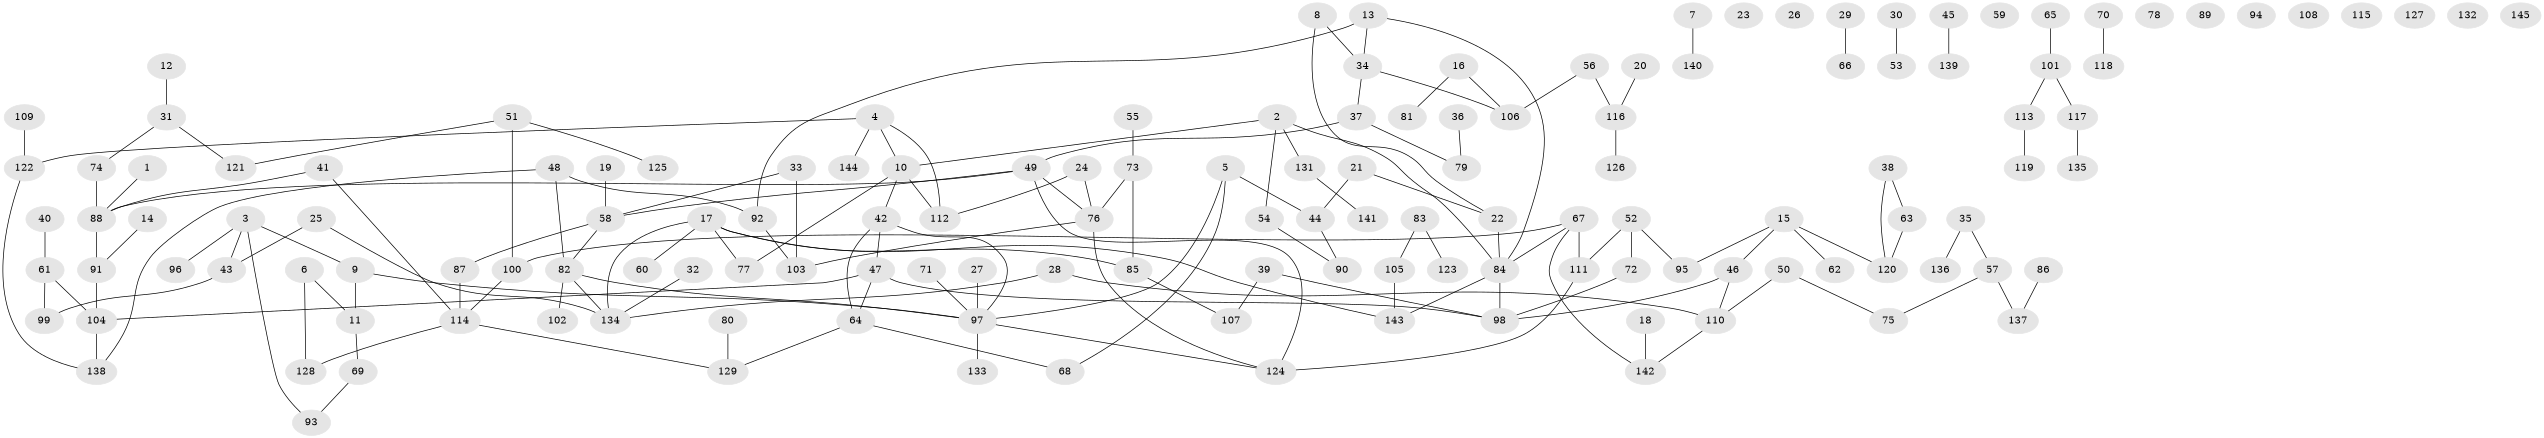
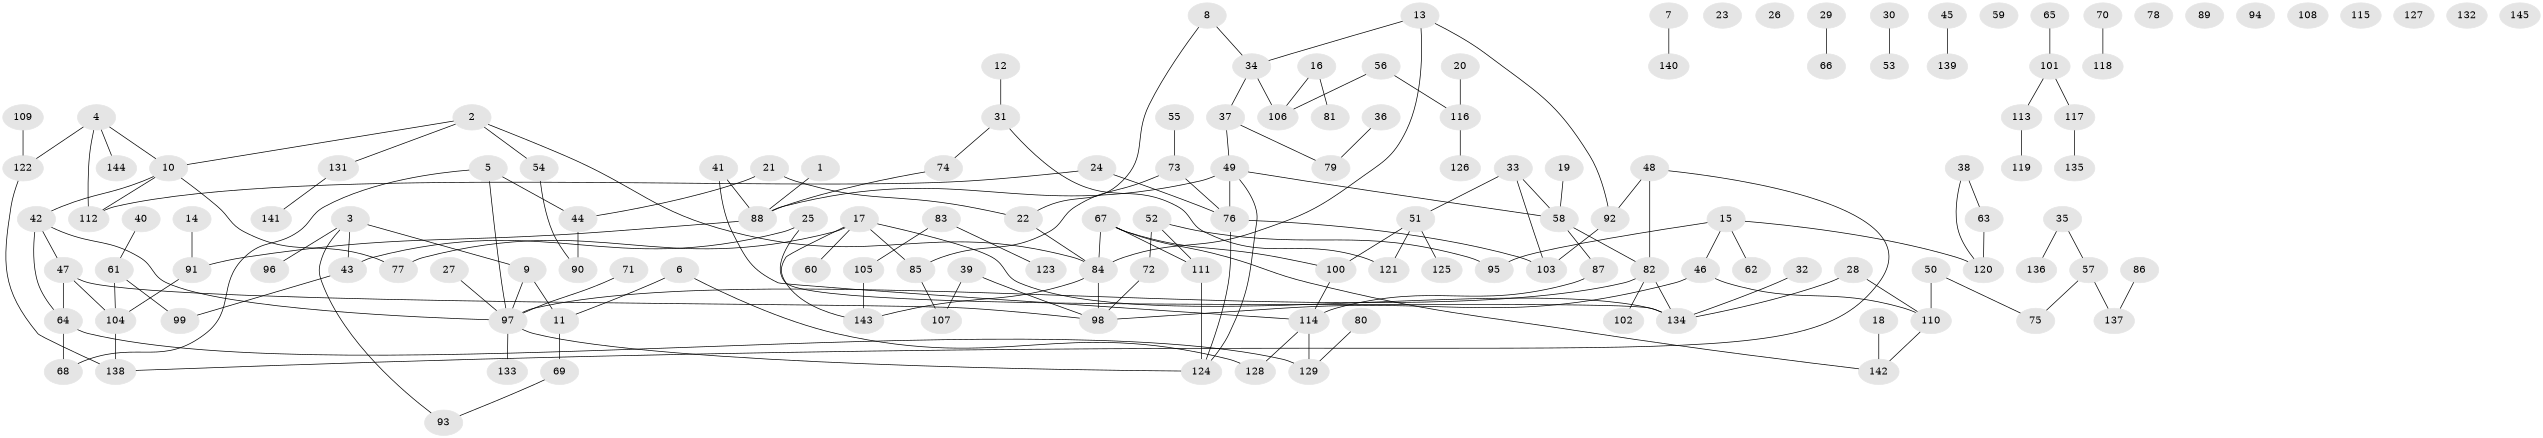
none -> (1465, 194)
